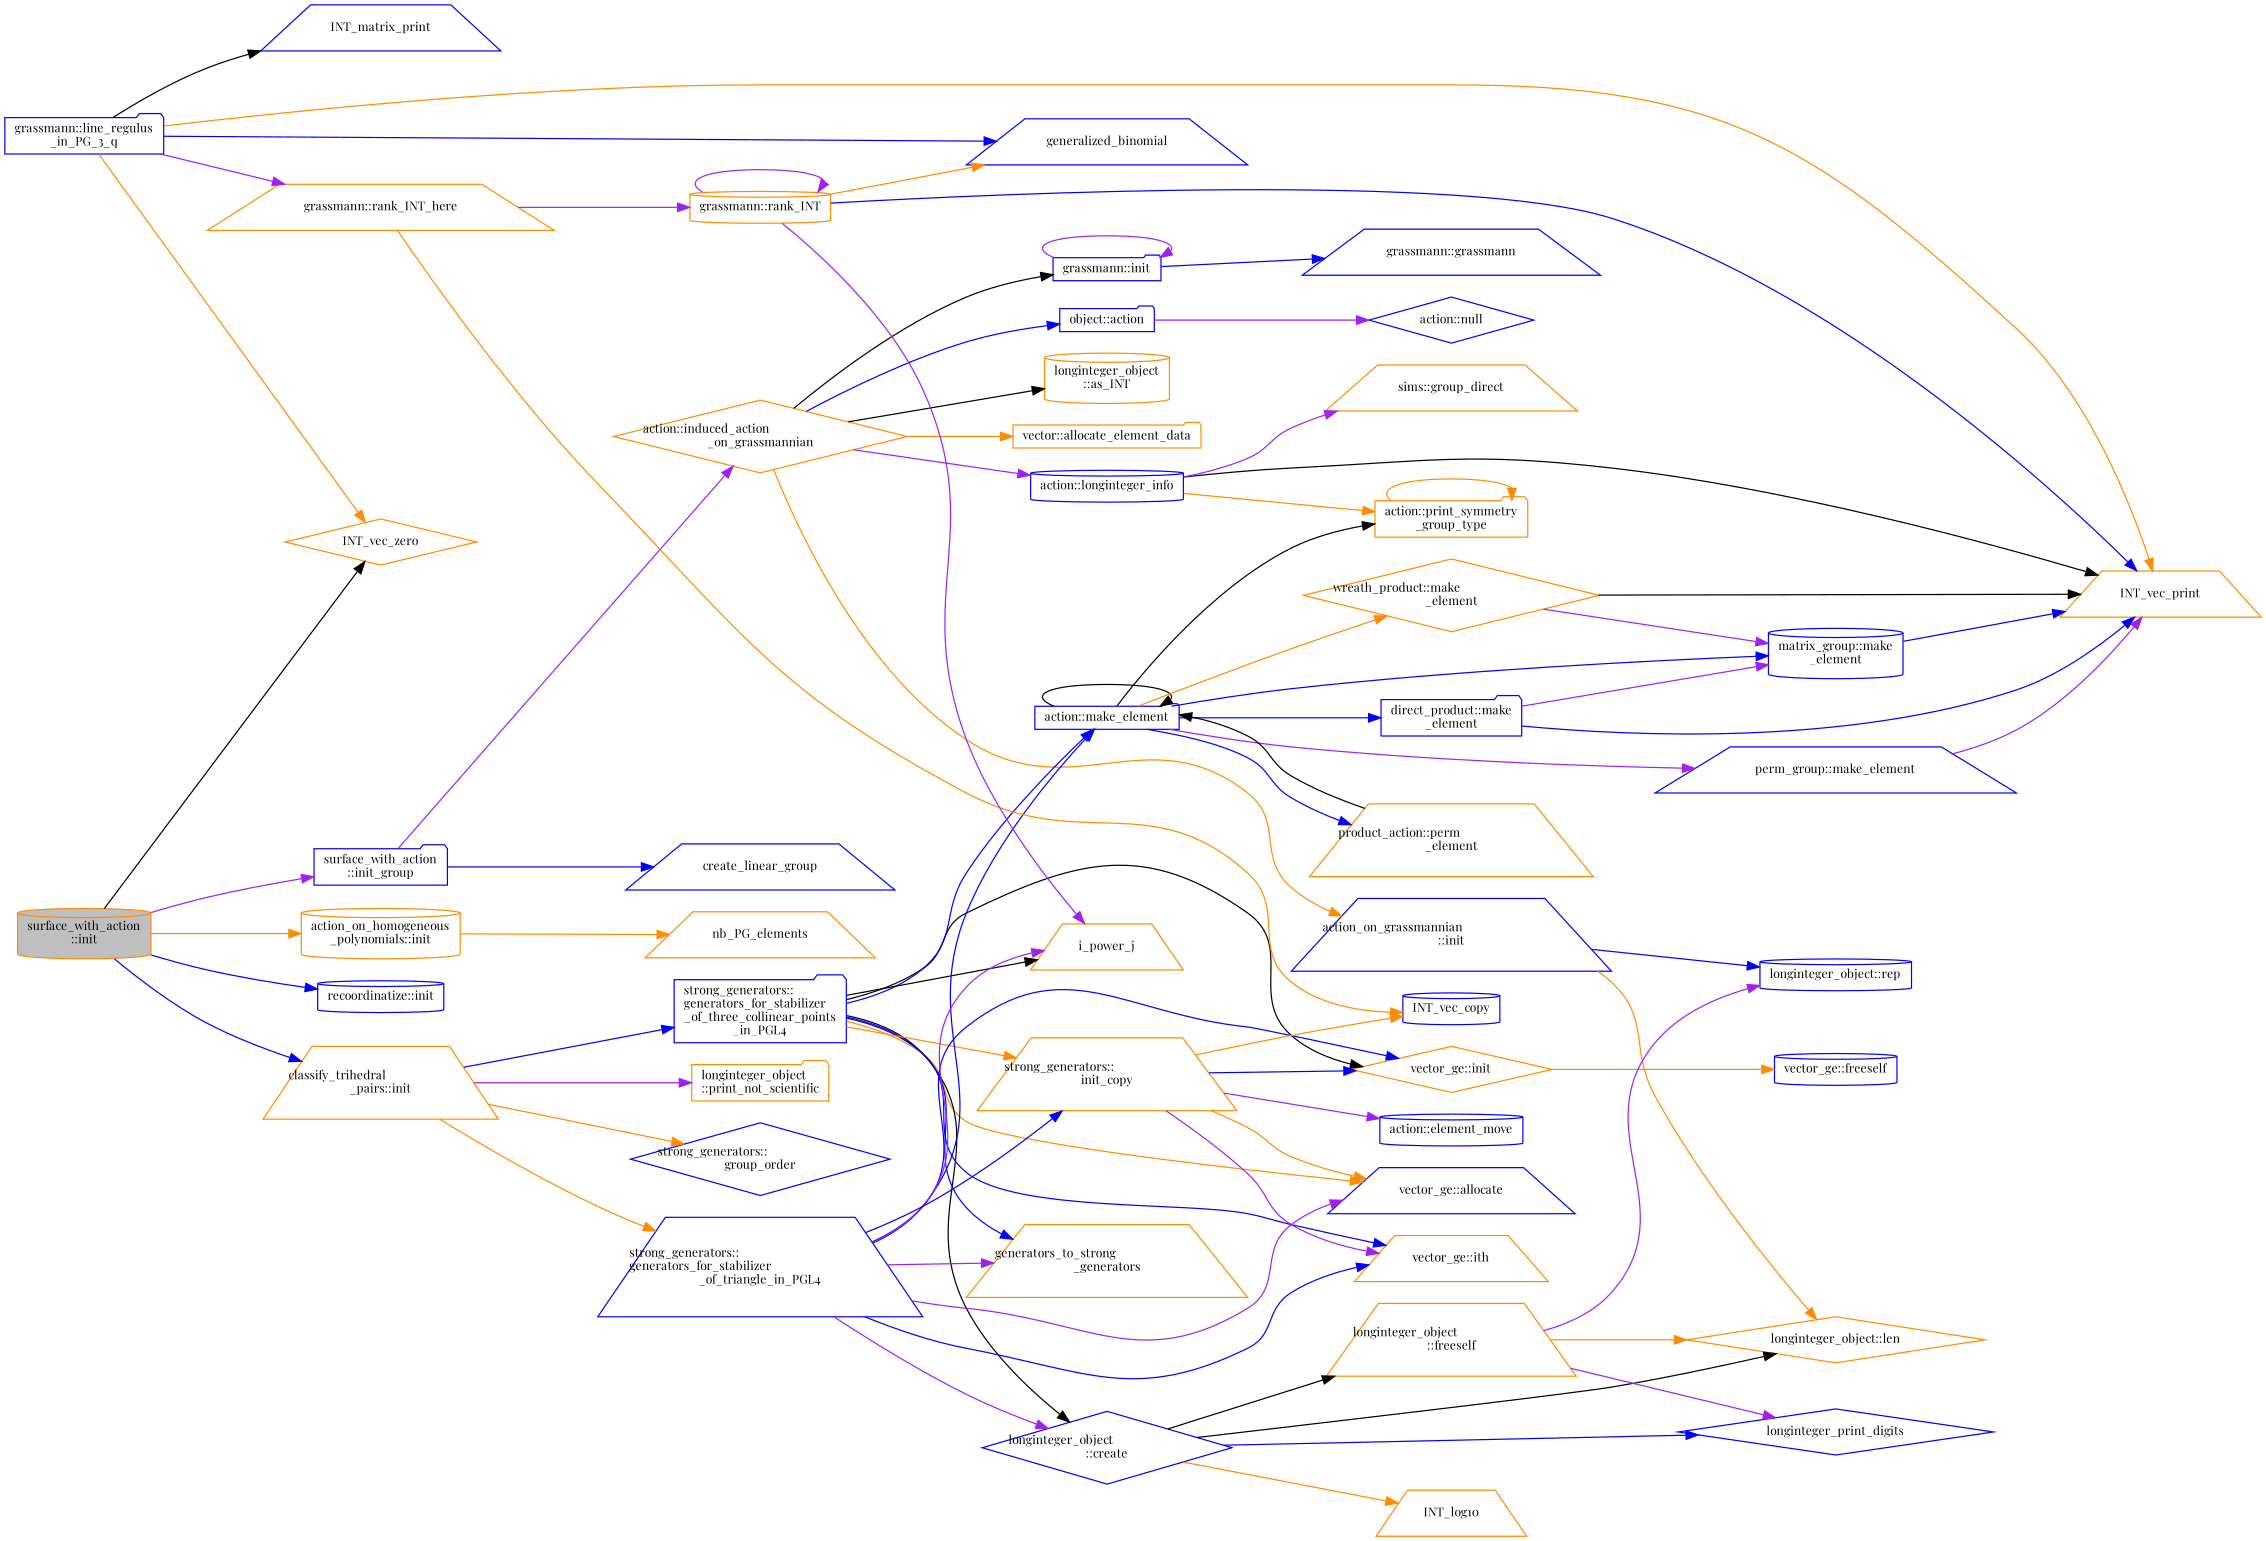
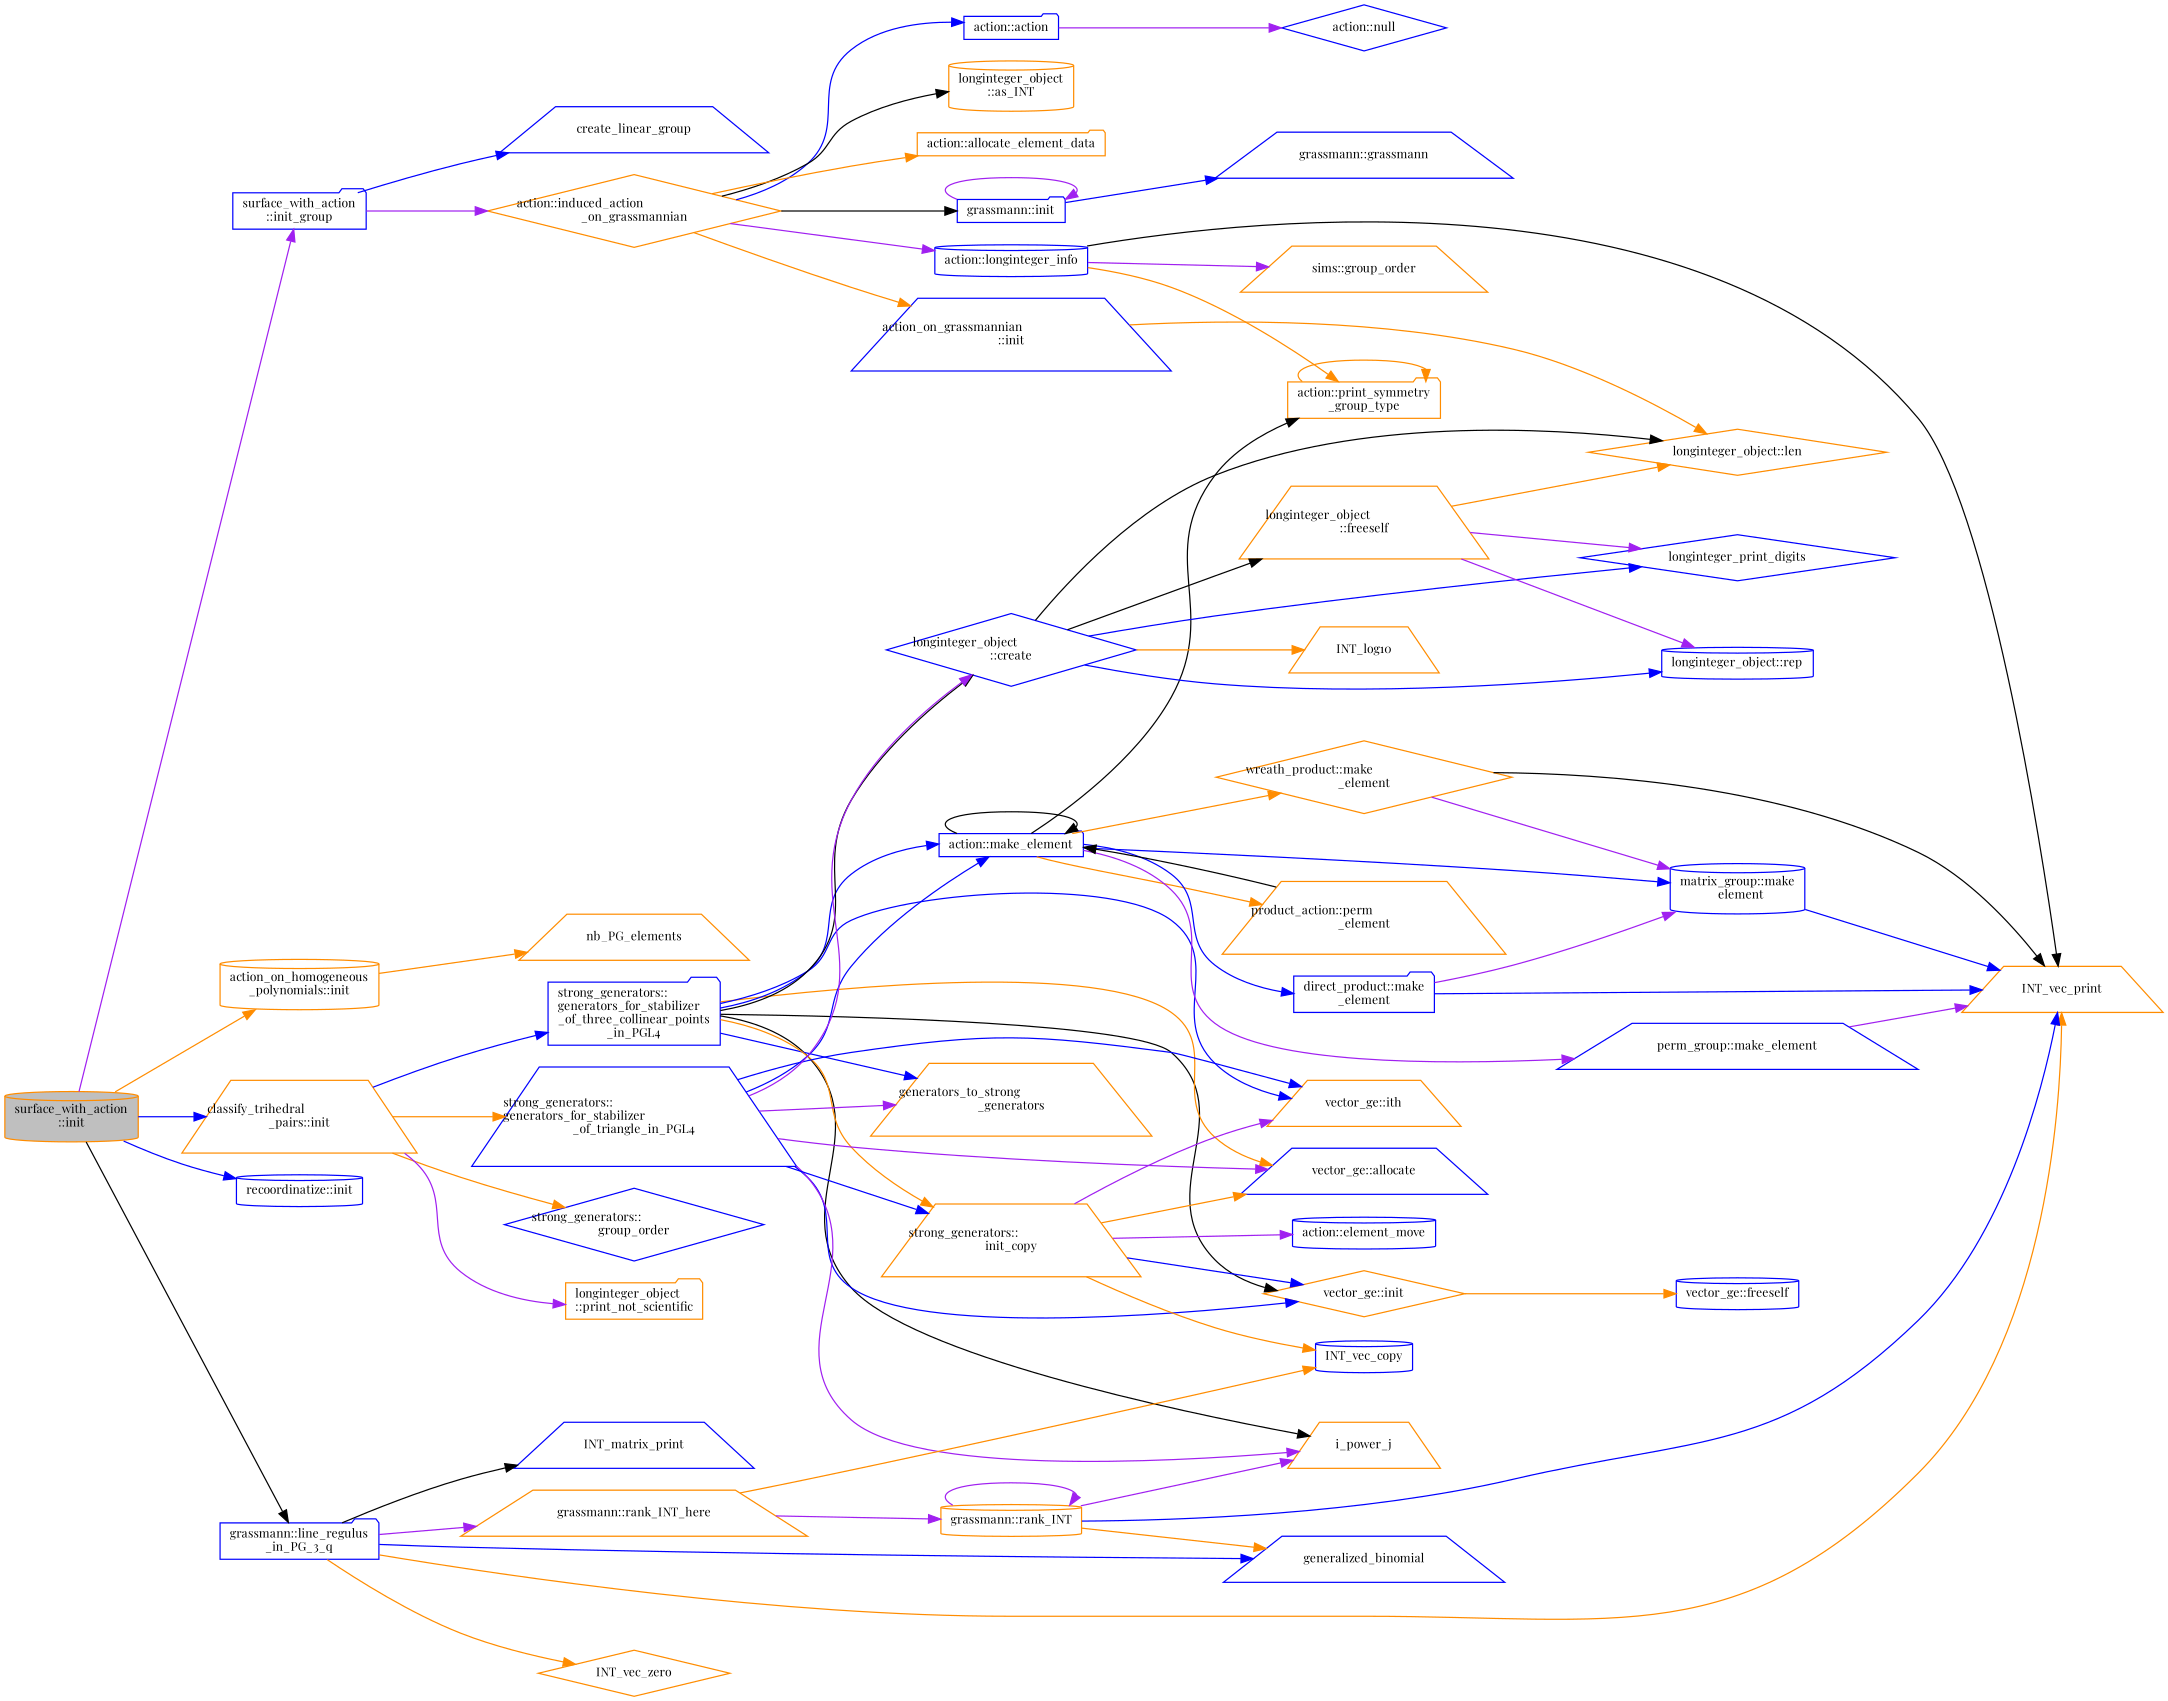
(1107, 320) -> (1011, 28)
(1451, 388) -> (1364, 269)
(1107, 436) -> (1011, 144)
(231, 740) -> (184, 1327)
(1251, 760) -> (1143, 880)
(1669, 958) -> (1366, 689)
